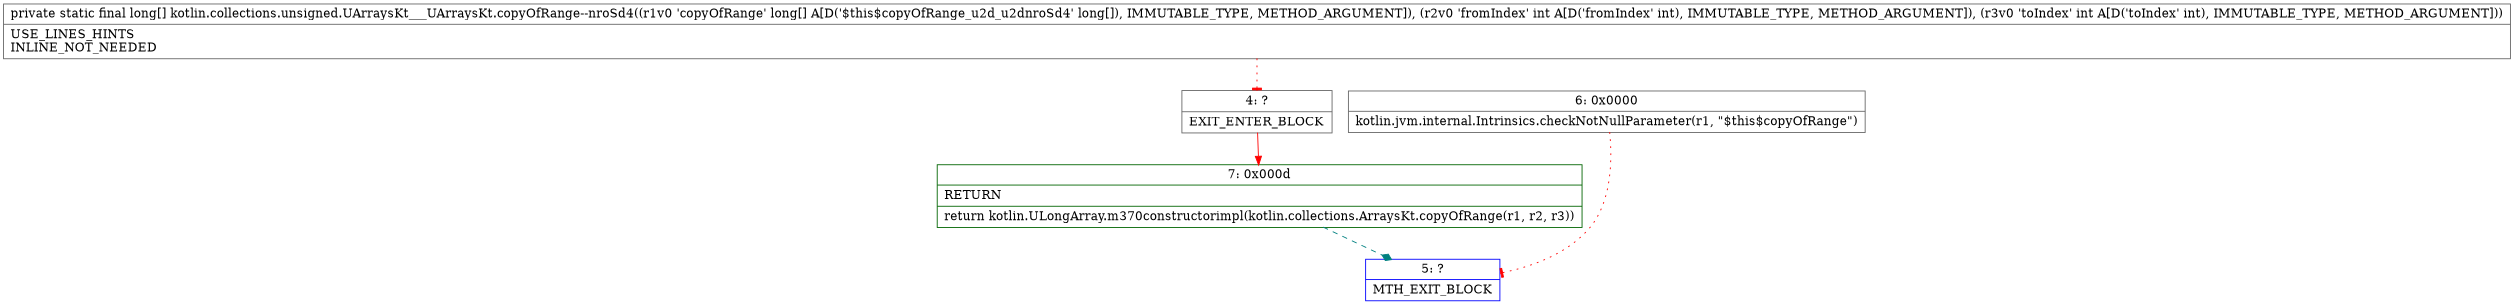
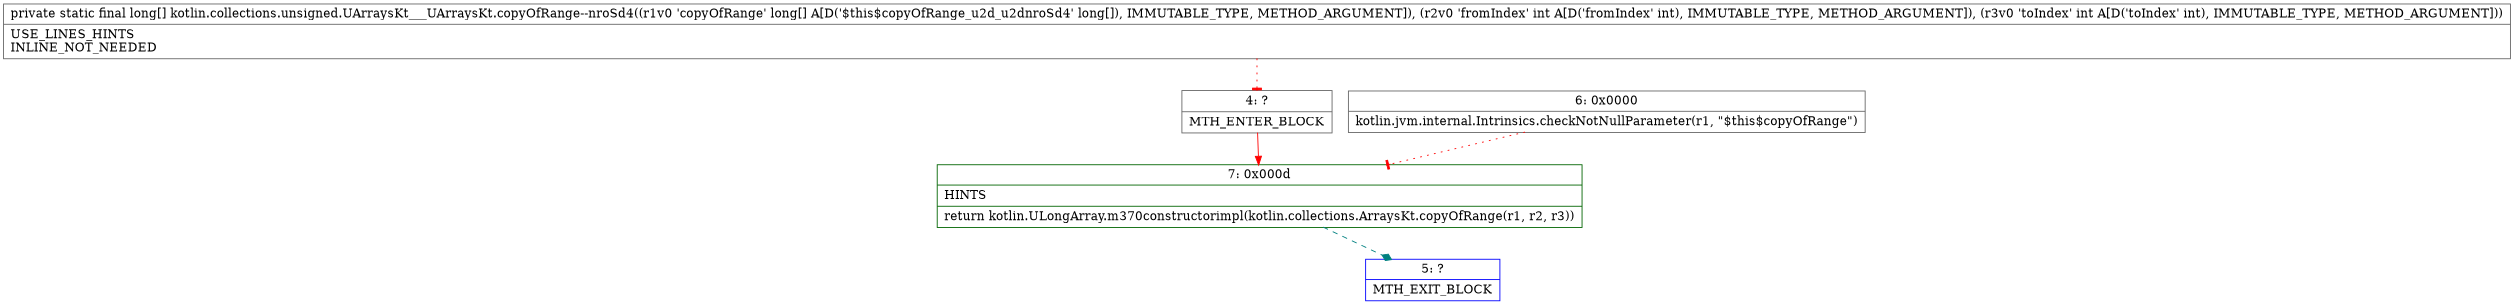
(1257, 122) -> (1257, 122)
(973, 195) -> (966, 195)
(1590, 227) -> (1458, 148)
